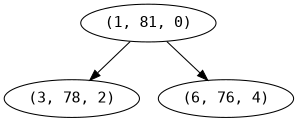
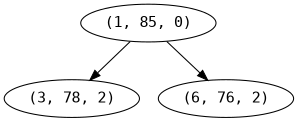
(148, 23) -> (148, 23)
(226, 99) -> (226, 99)
